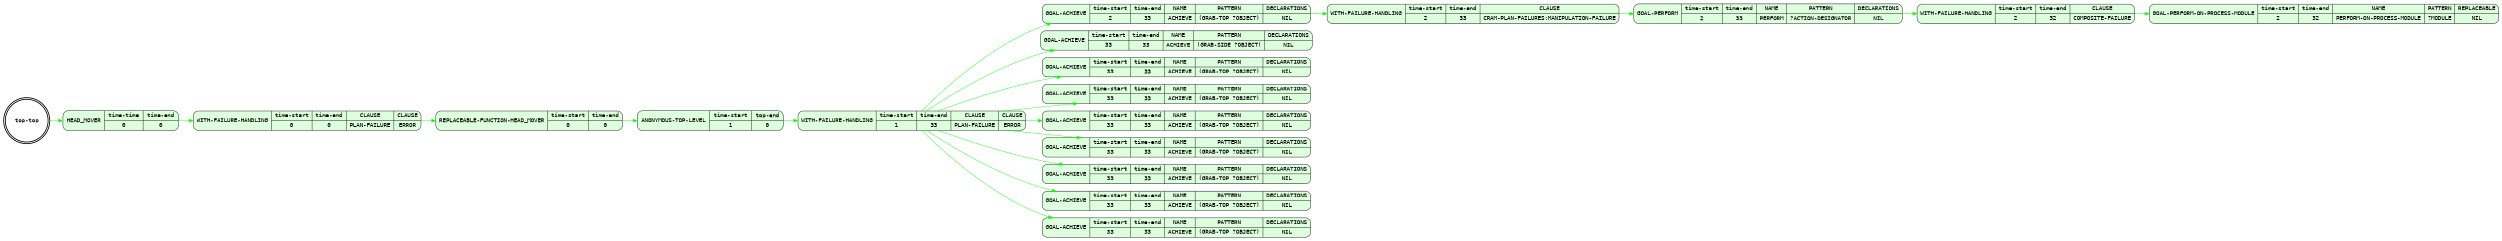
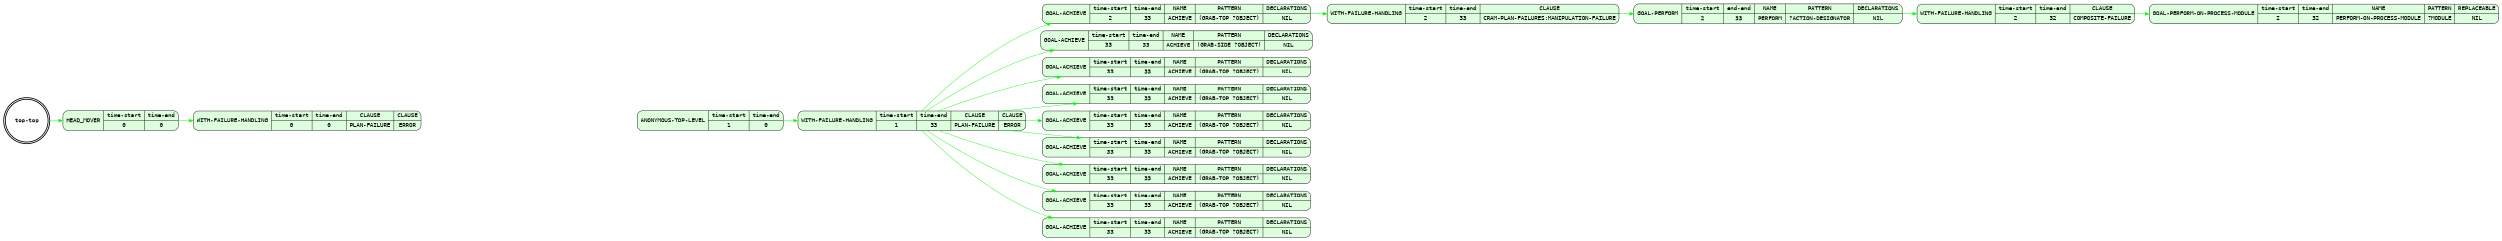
(1739, 9) -> (1739, 9)
(124, 116) -> (124, 116)
(767, 116) -> (766, 116)
(529, 121) -> none
